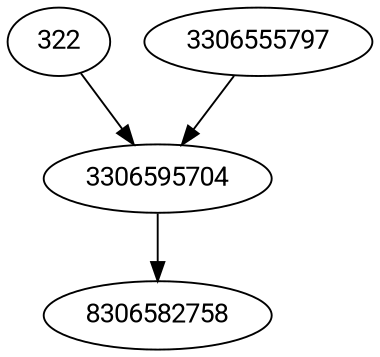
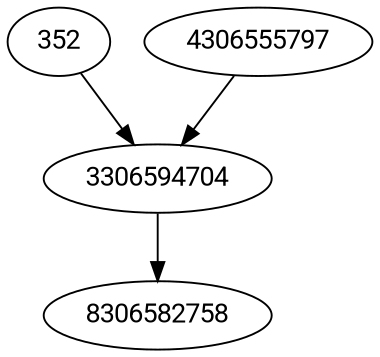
(59, 42) -> (59, 42)
(258, 42) -> (258, 42)
(158, 179) -> (158, 179)
